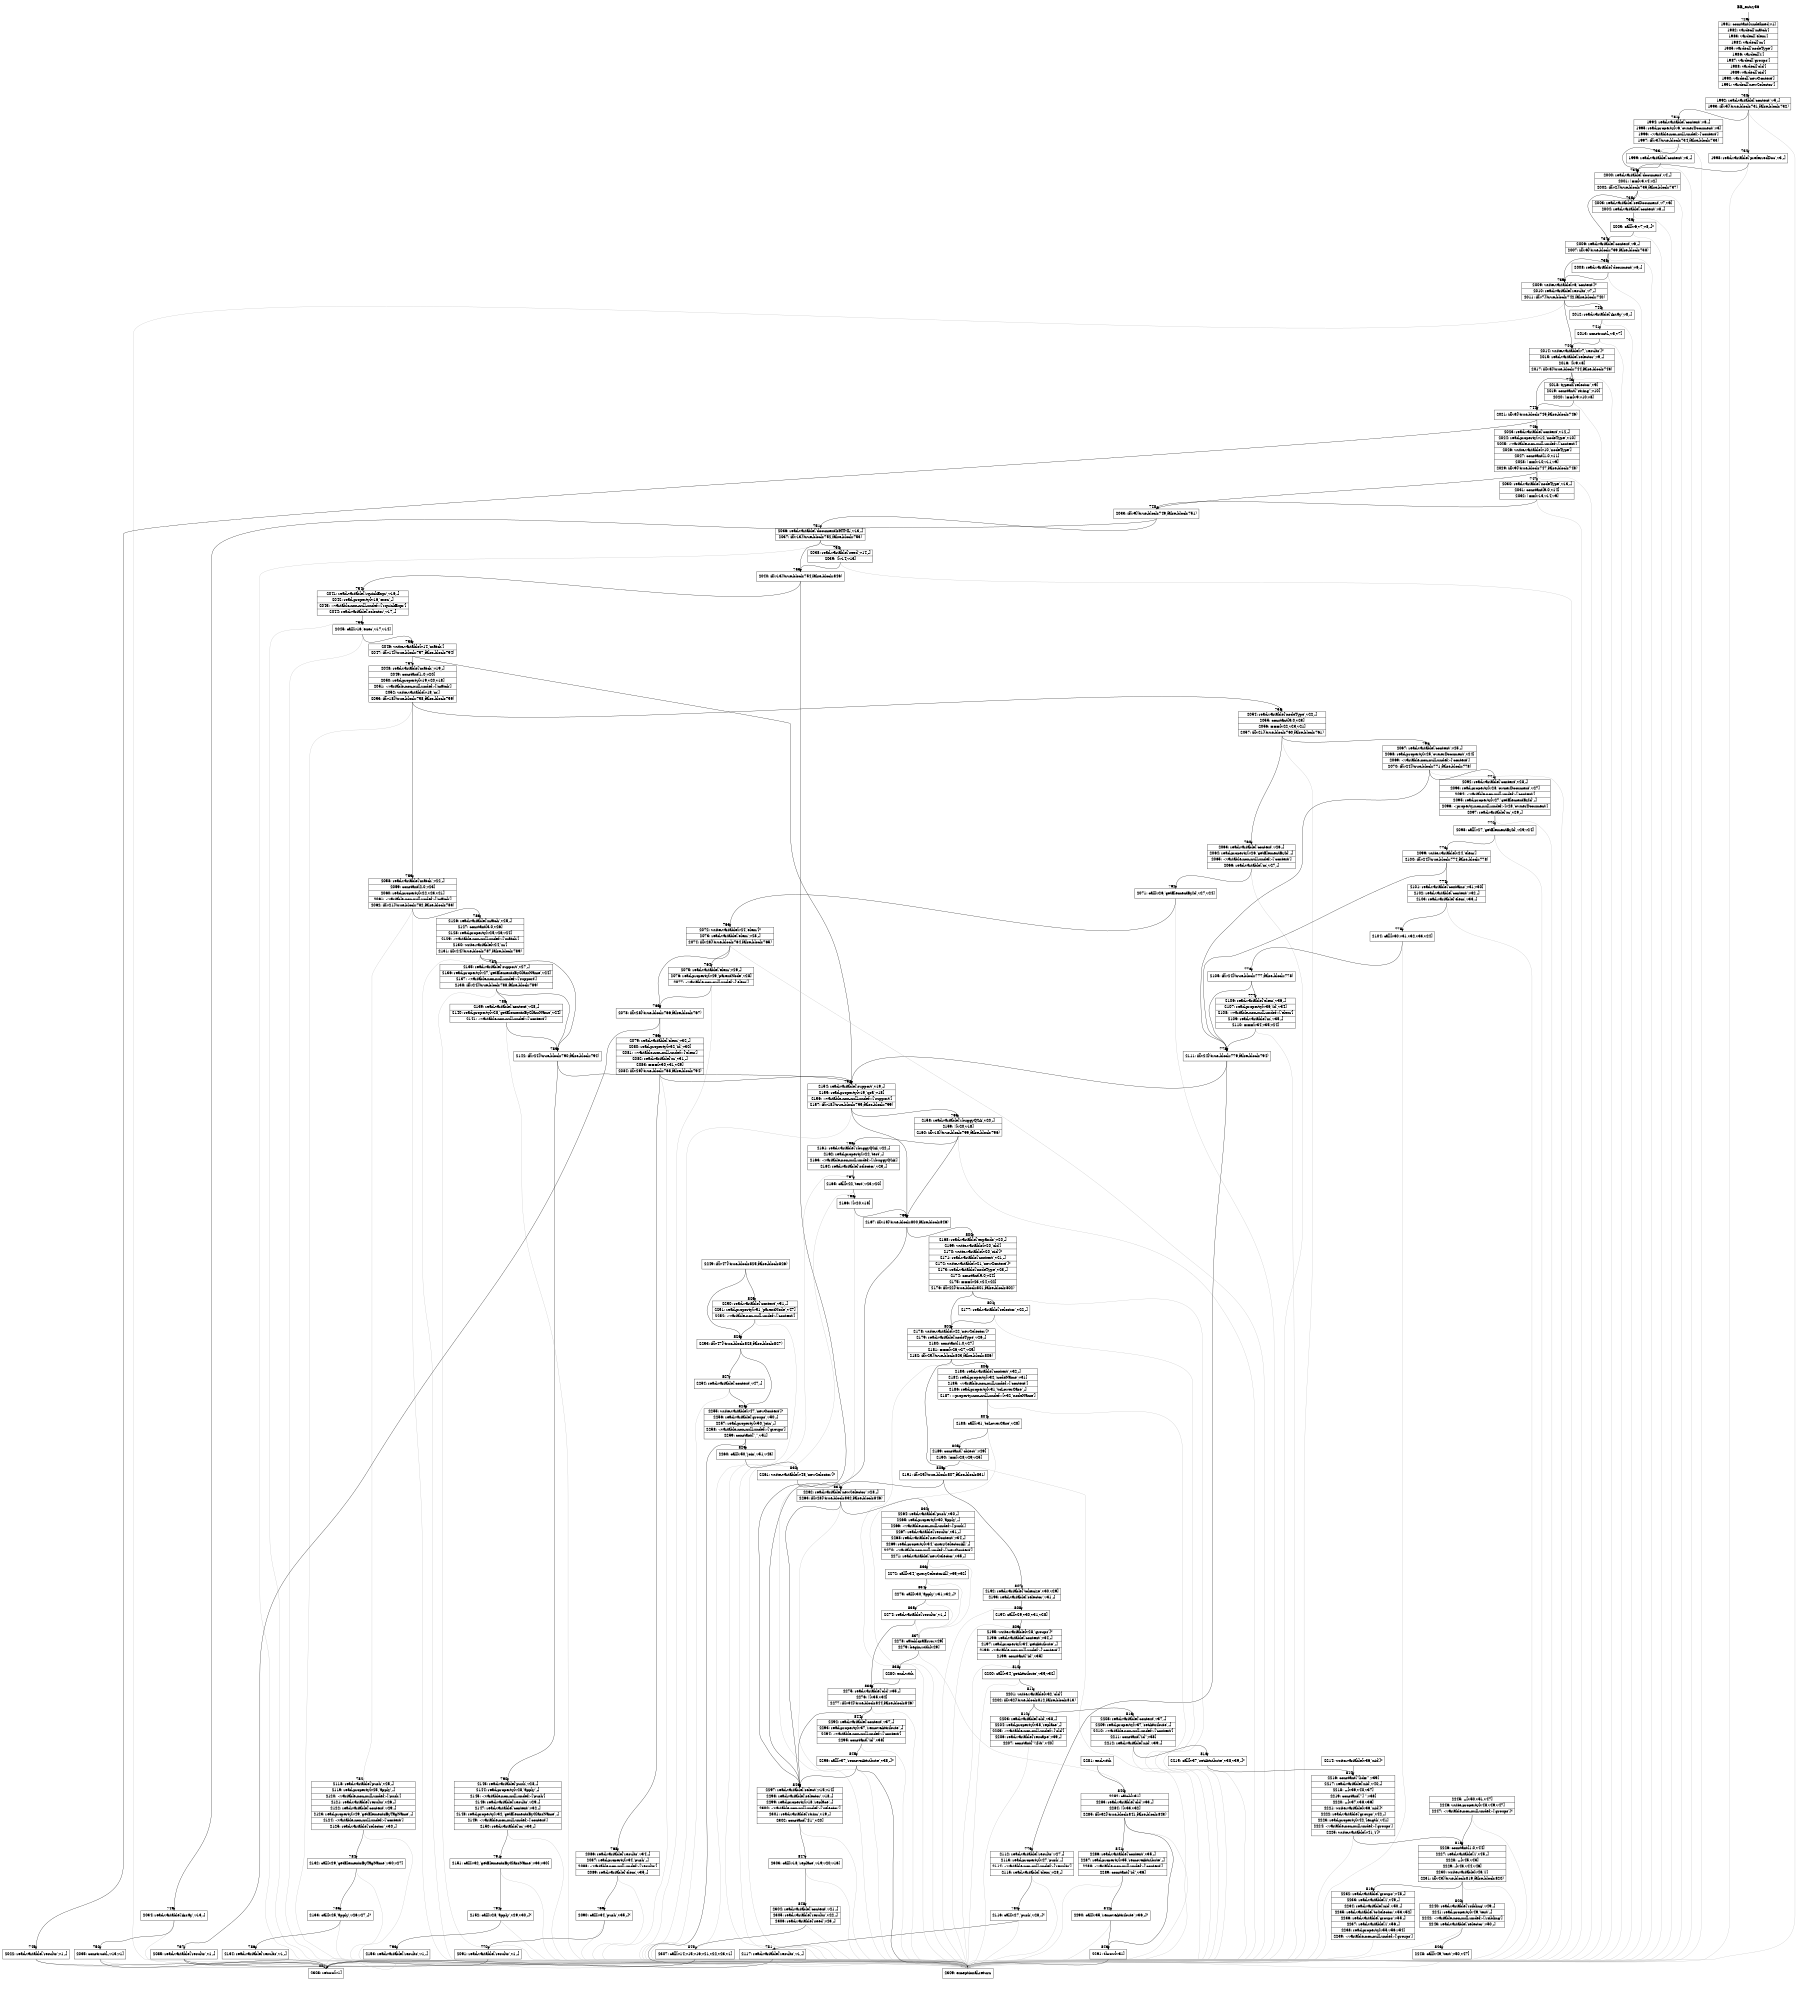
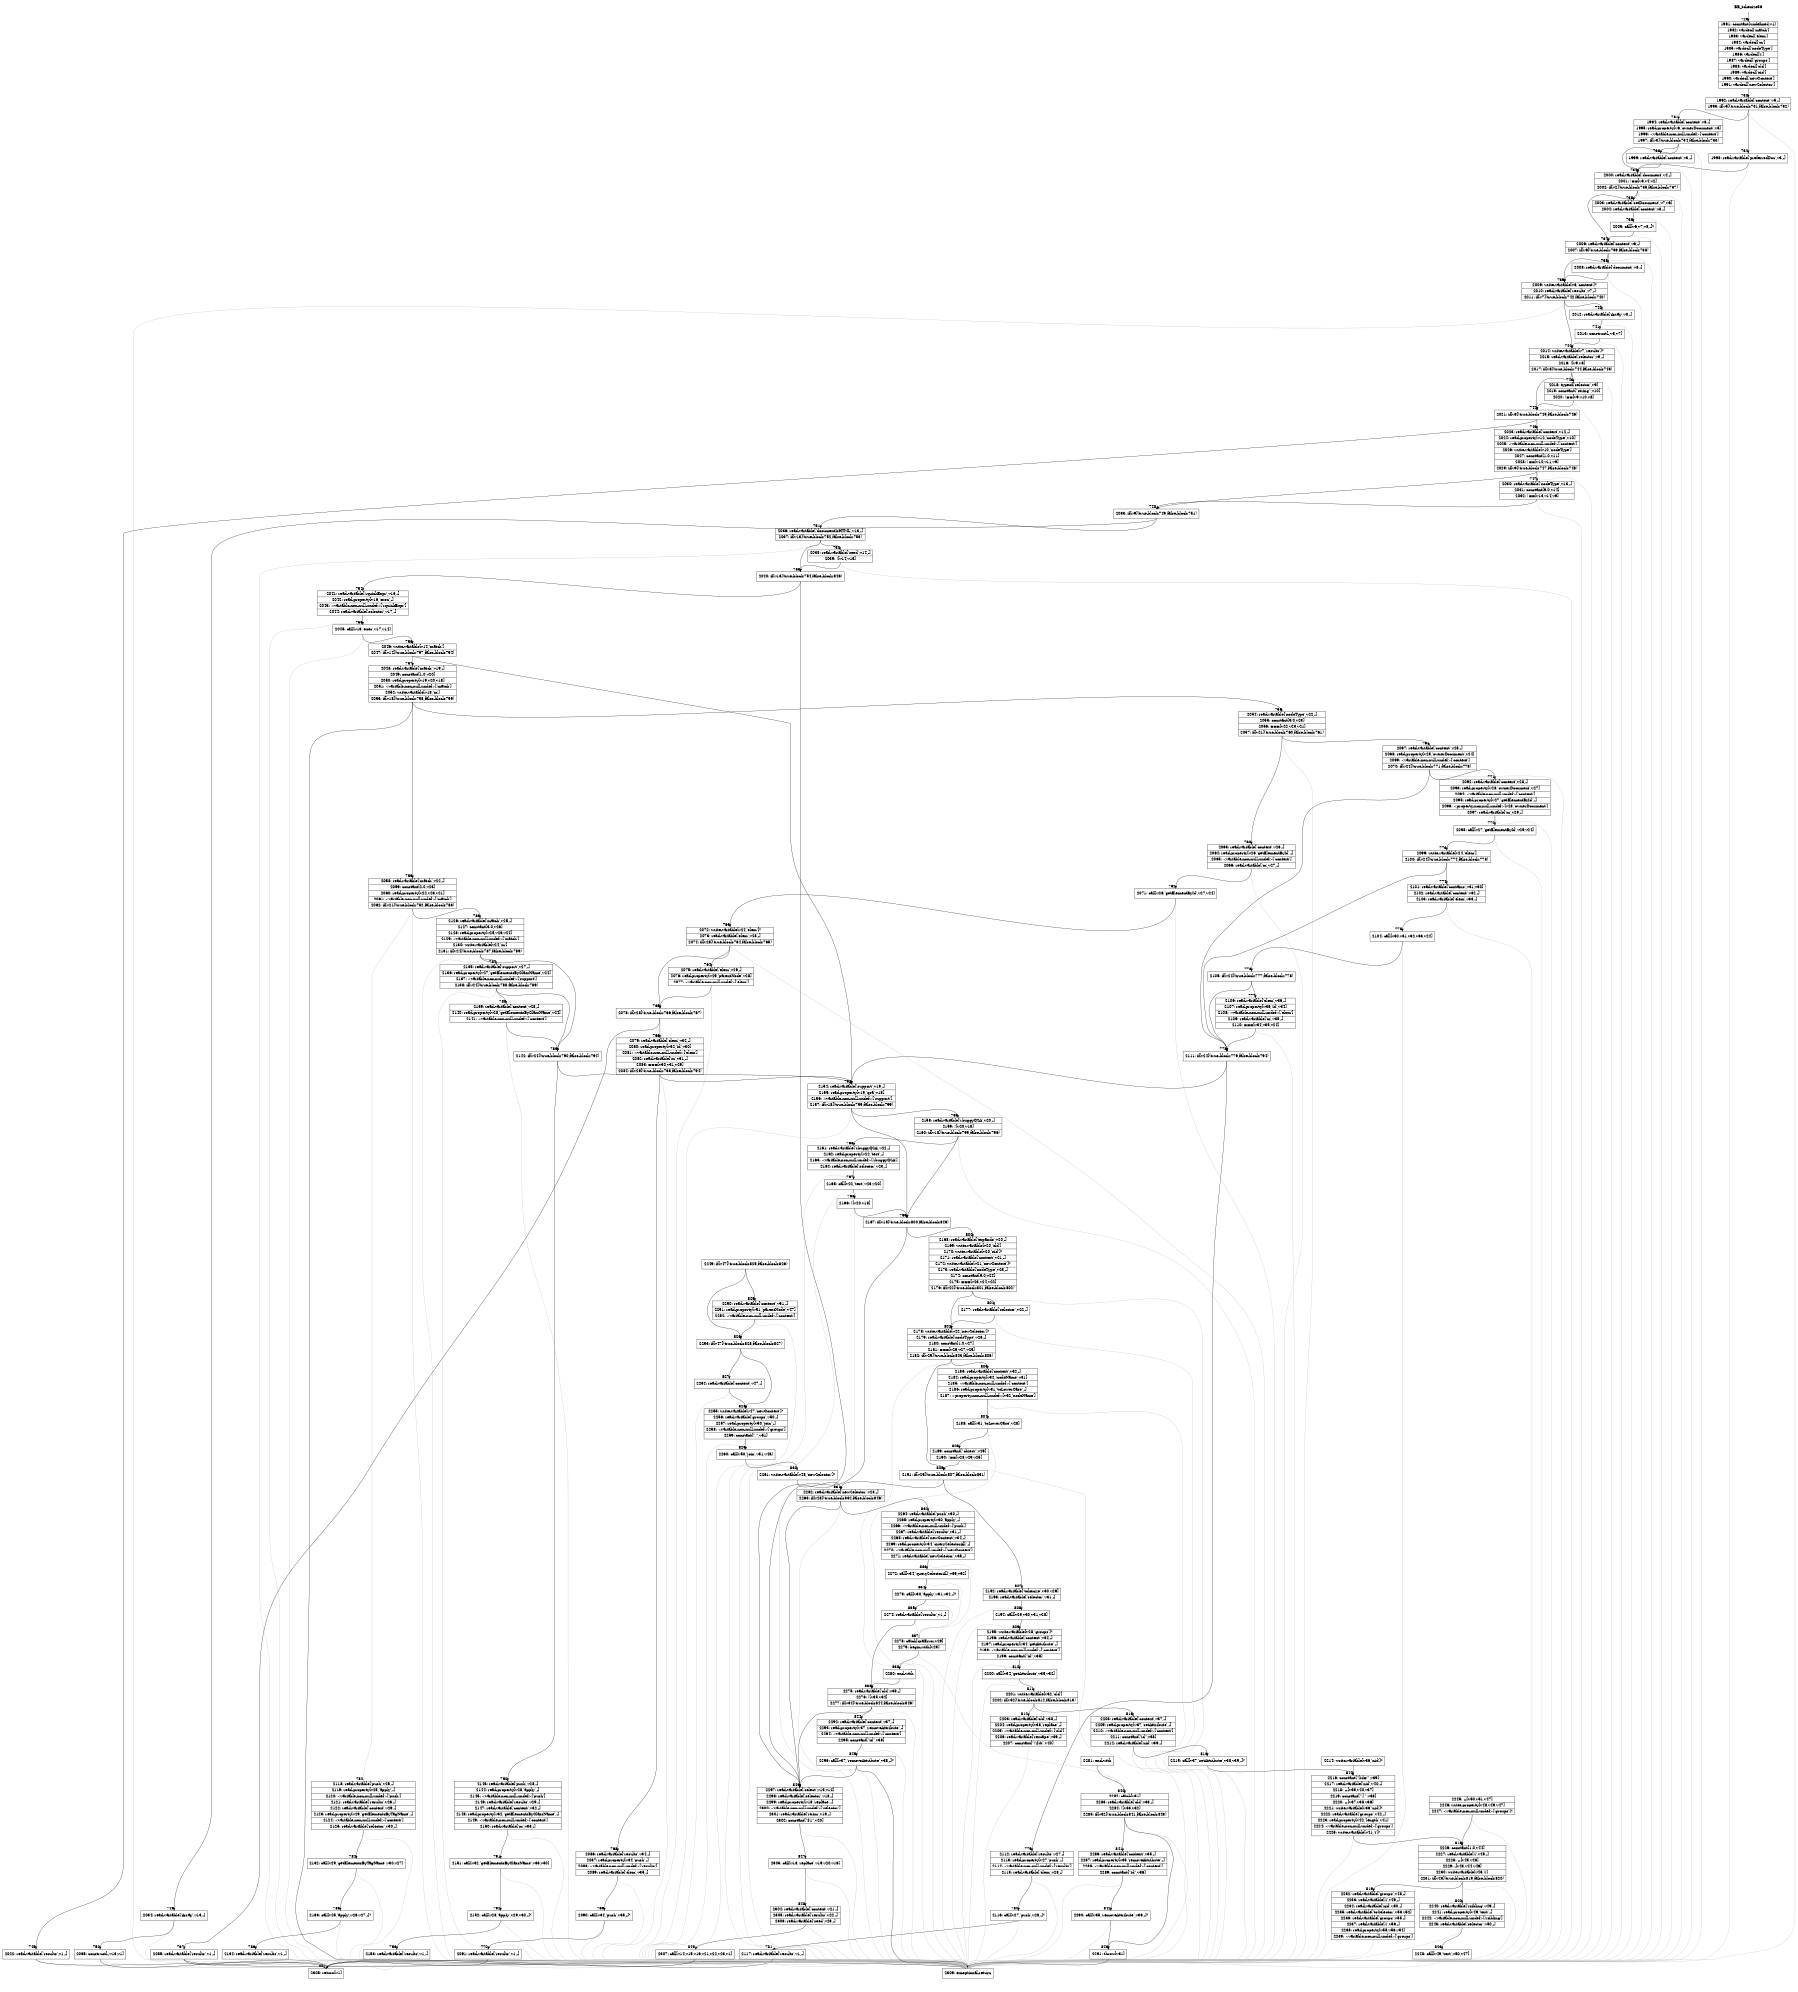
(1748, 7) -> (1748, 7)
(1671, 149) -> (1671, 149)
(309, 1617) -> (309, 1617)
(707, 1862) -> (707, 1862)
